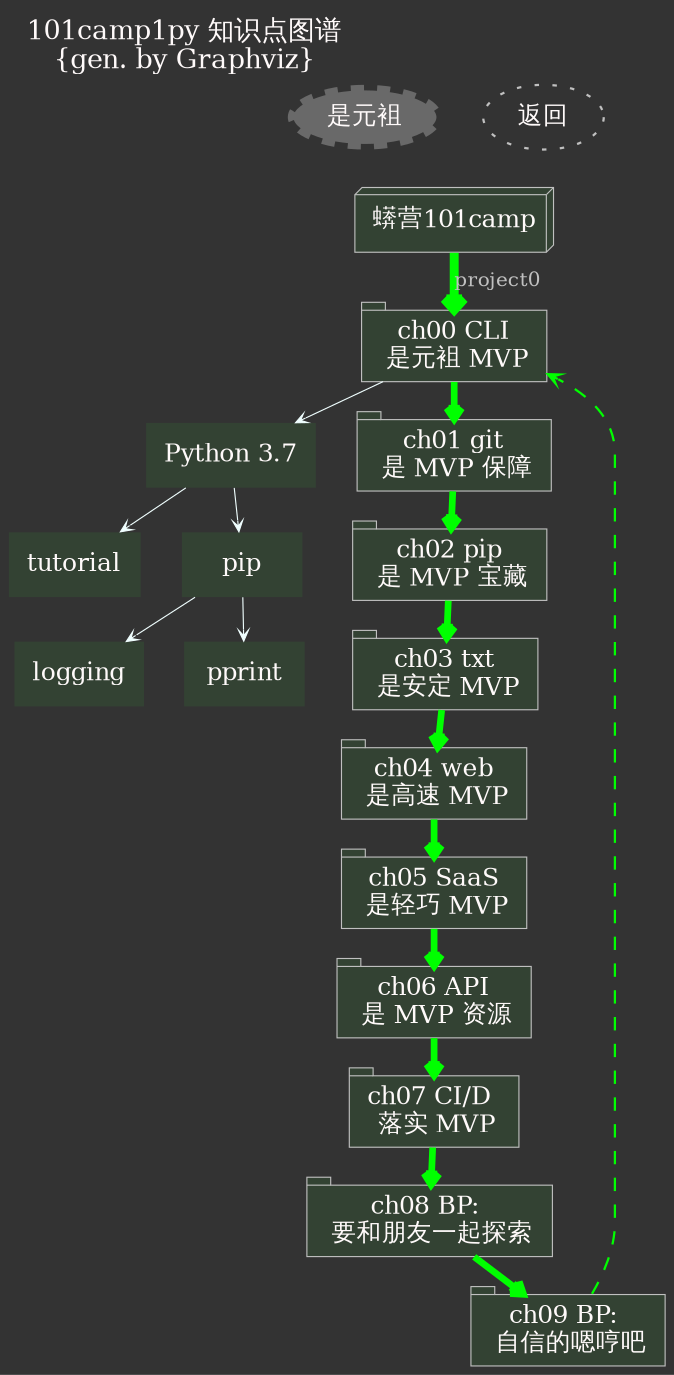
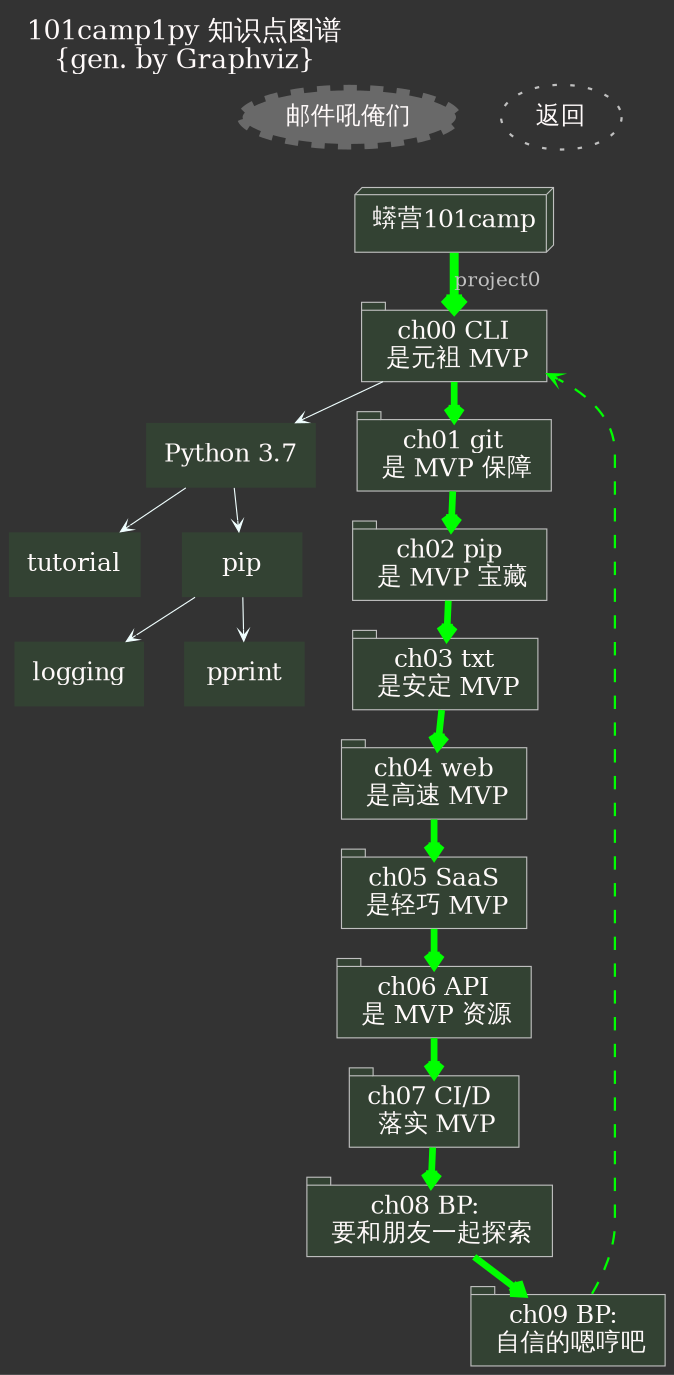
(365, 117) -> (349, 117)
